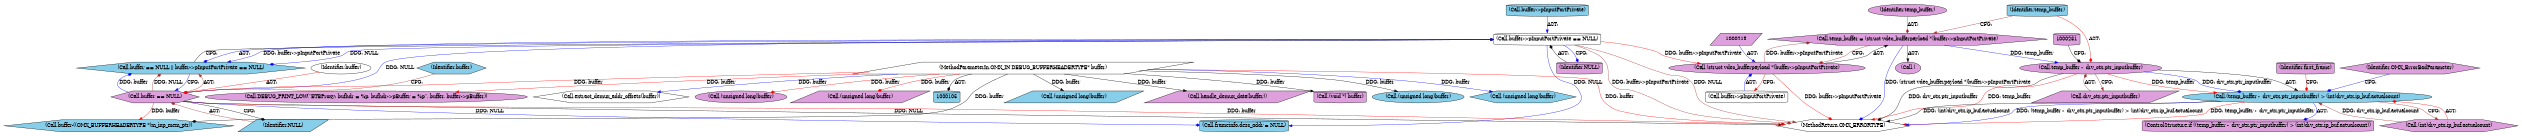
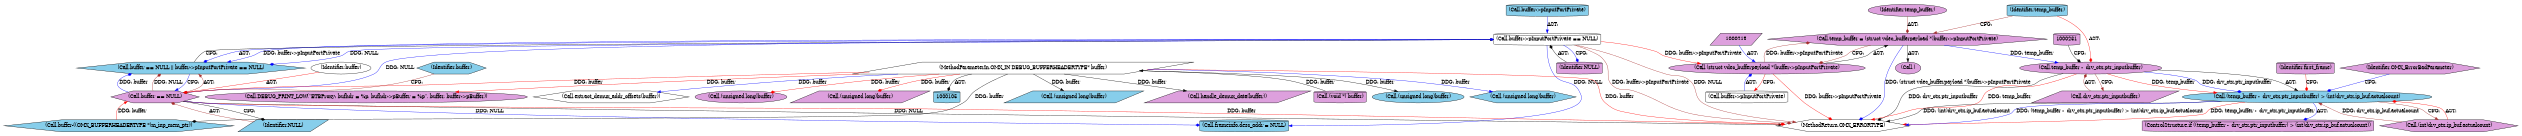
(1217, 81) -> (1263, 77)
(149, 112) -> (117, 110)
